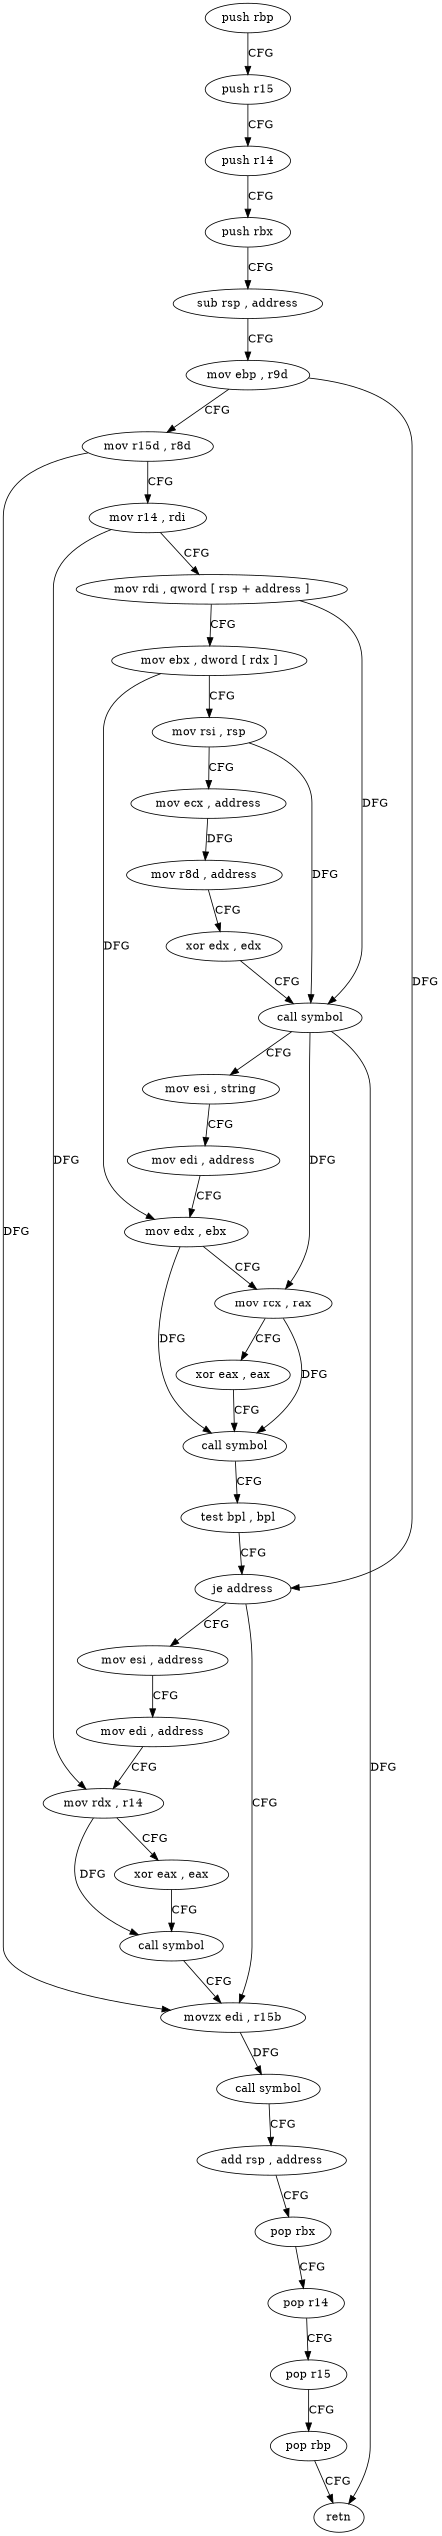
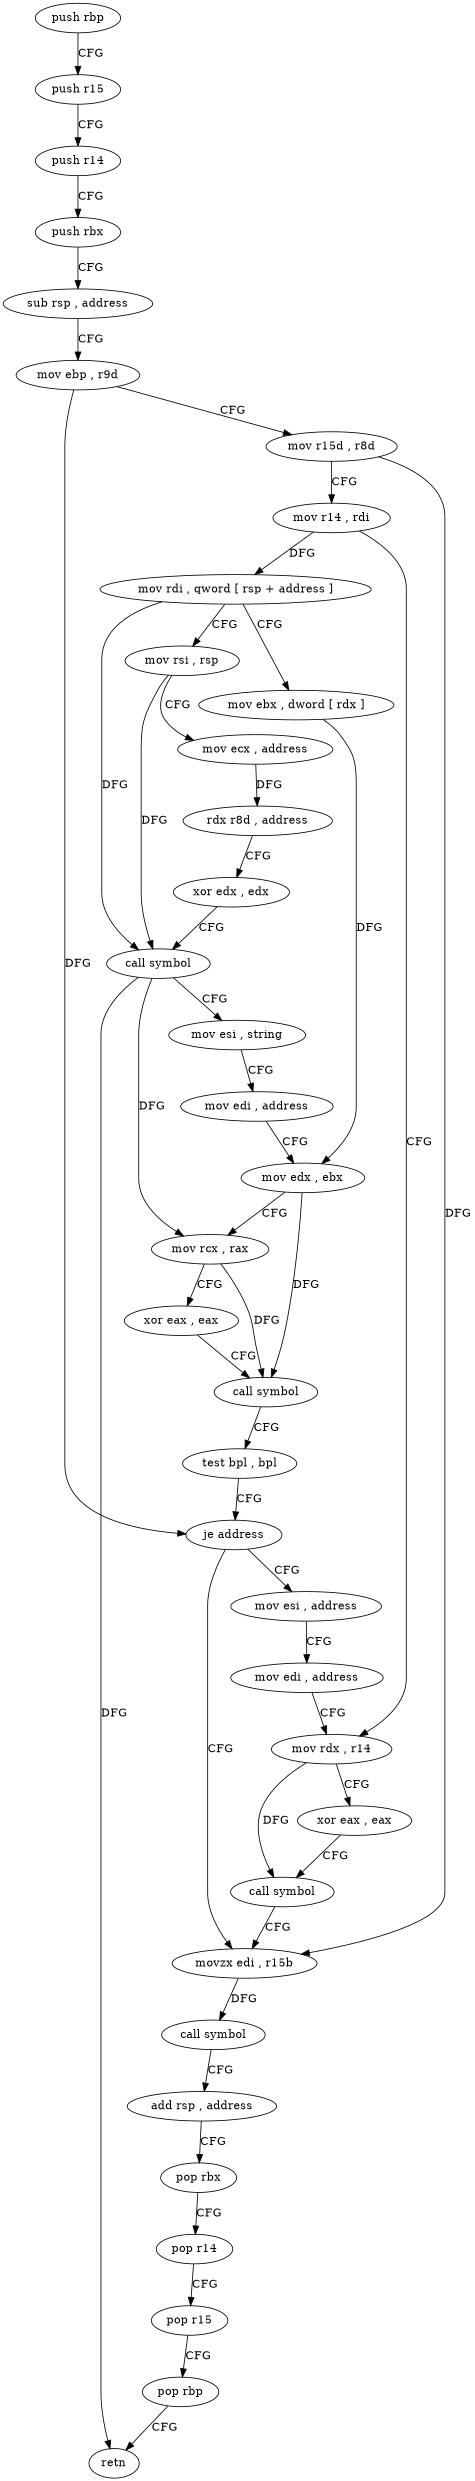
(197, 554) -> (302, 554)
(209, 692) -> (211, 622)
(204, 875) -> (258, 821)
(67, 1161) -> (419, 1142)
